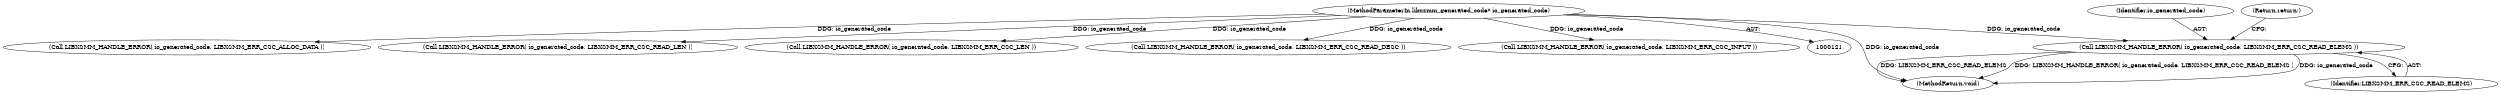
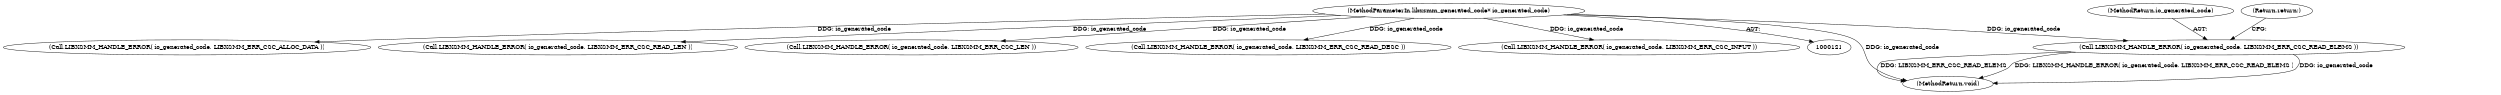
(2161, 11) -> (2161, 11)
(2401, 84) -> none
